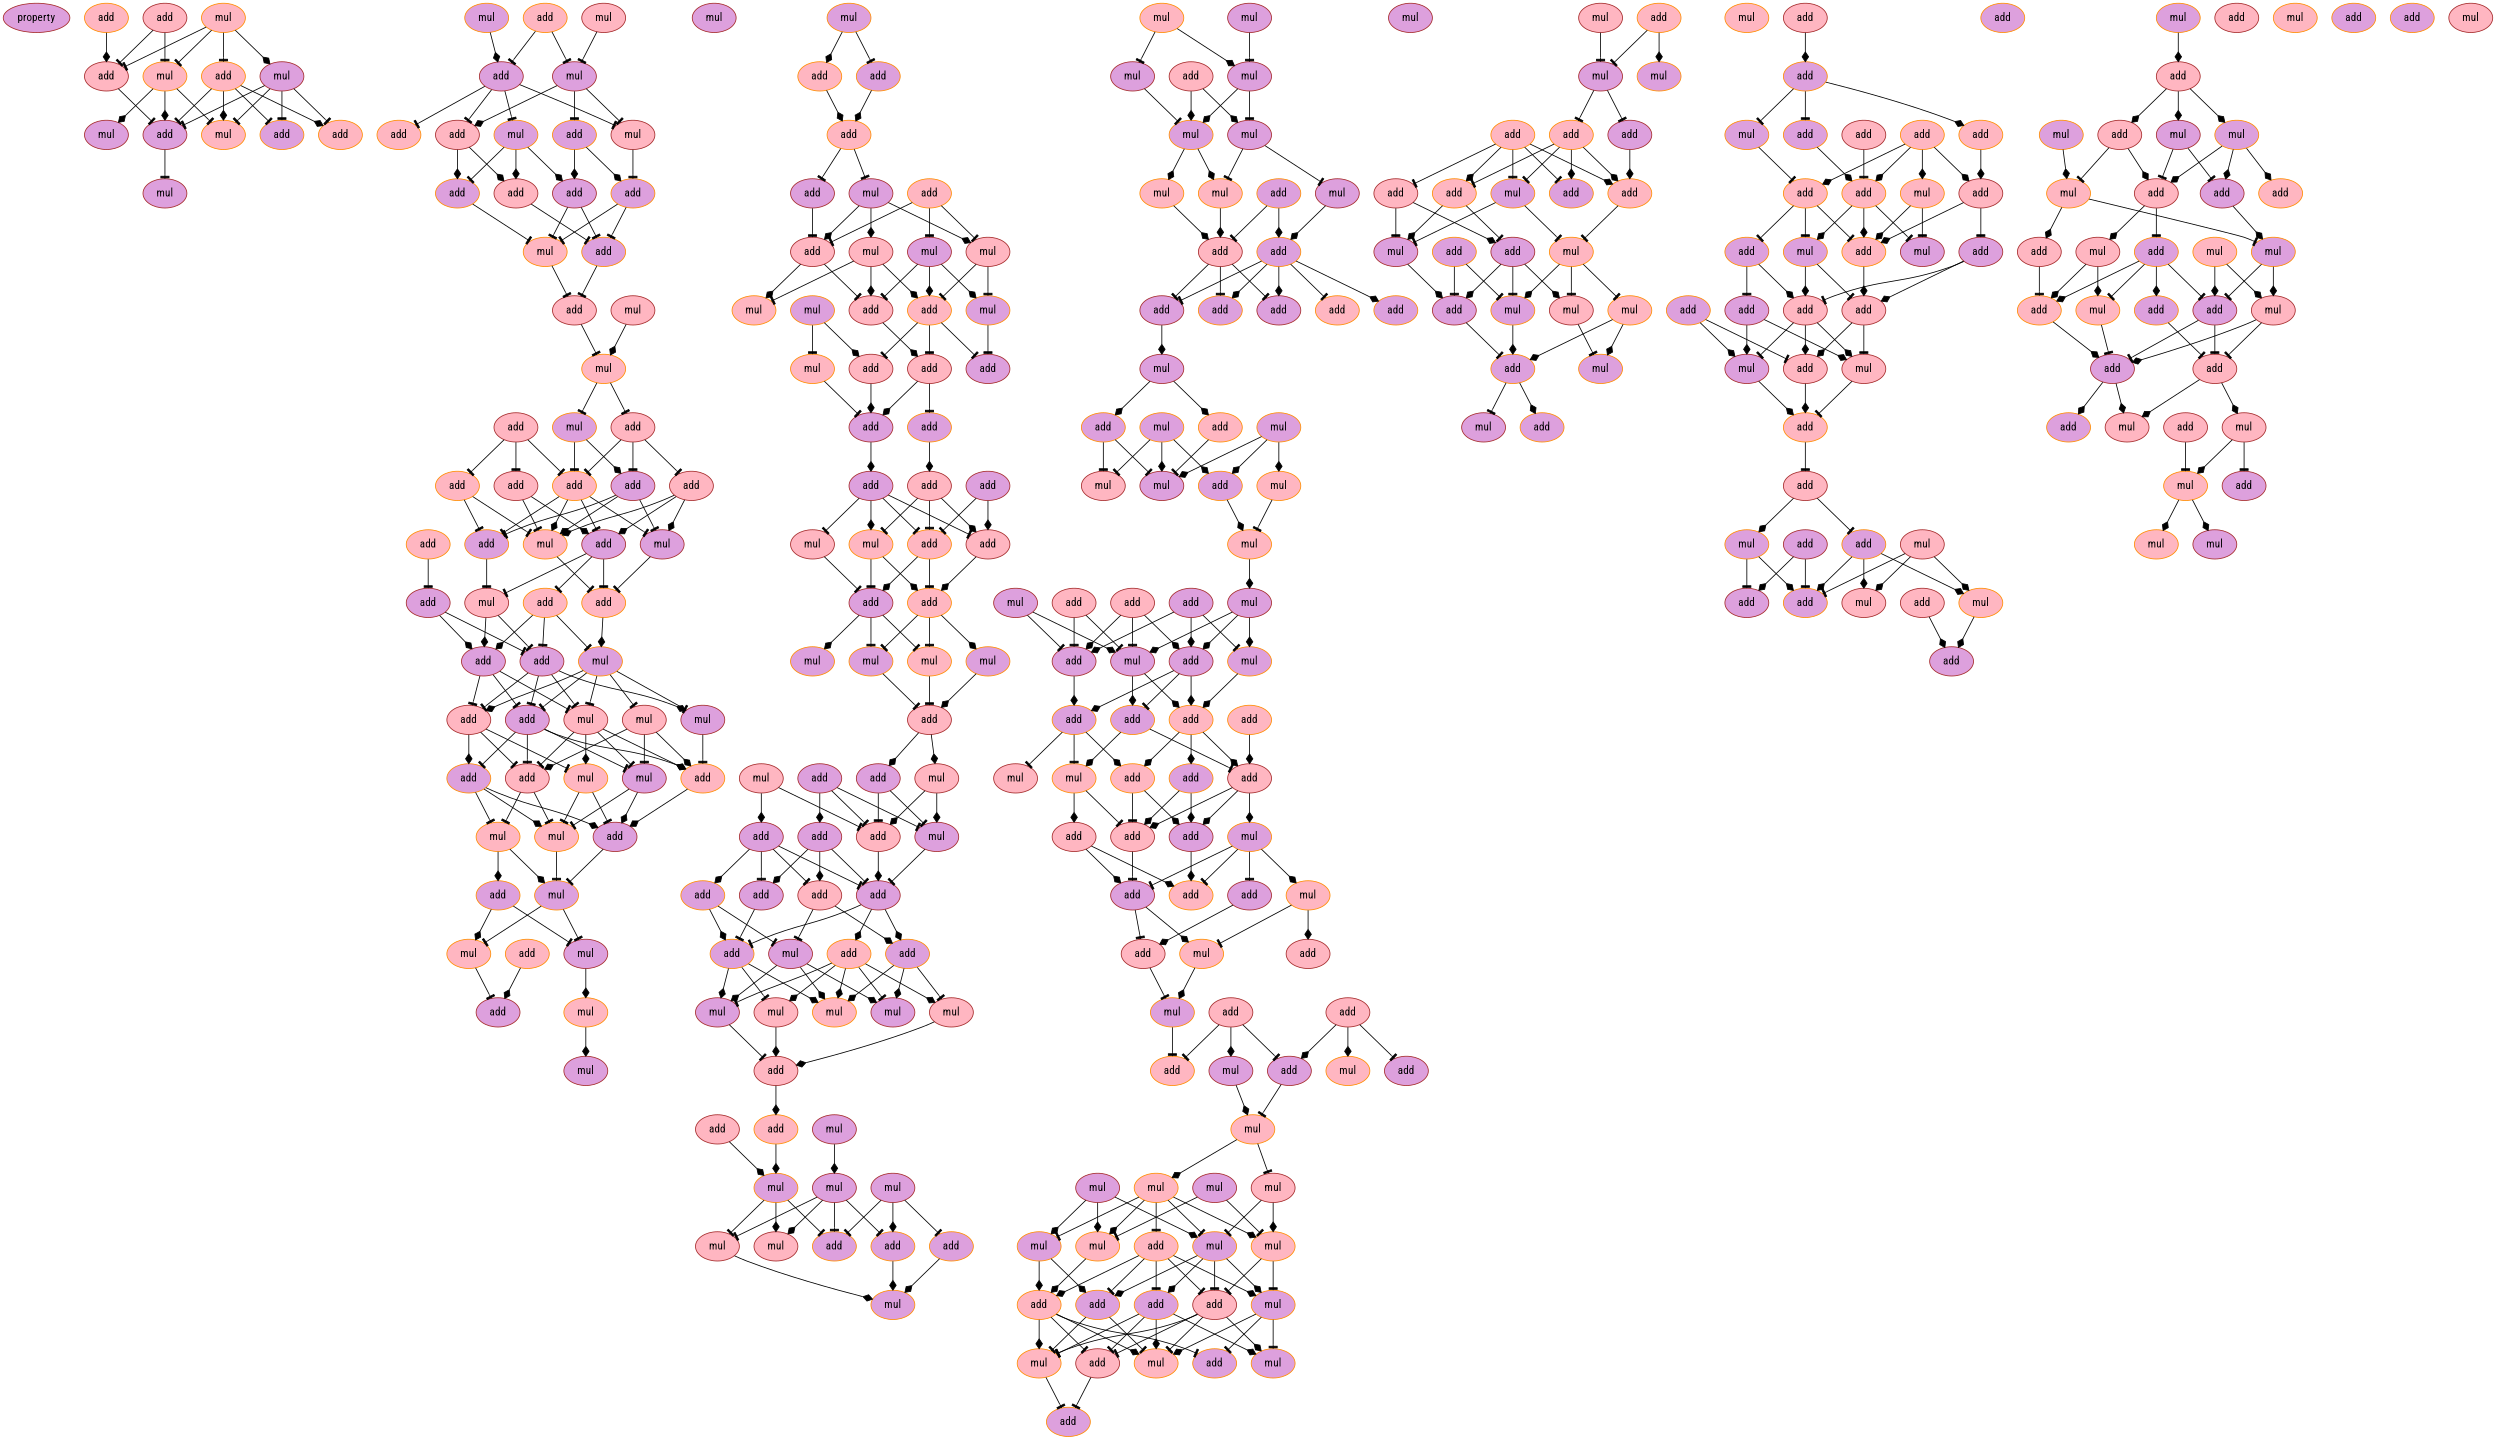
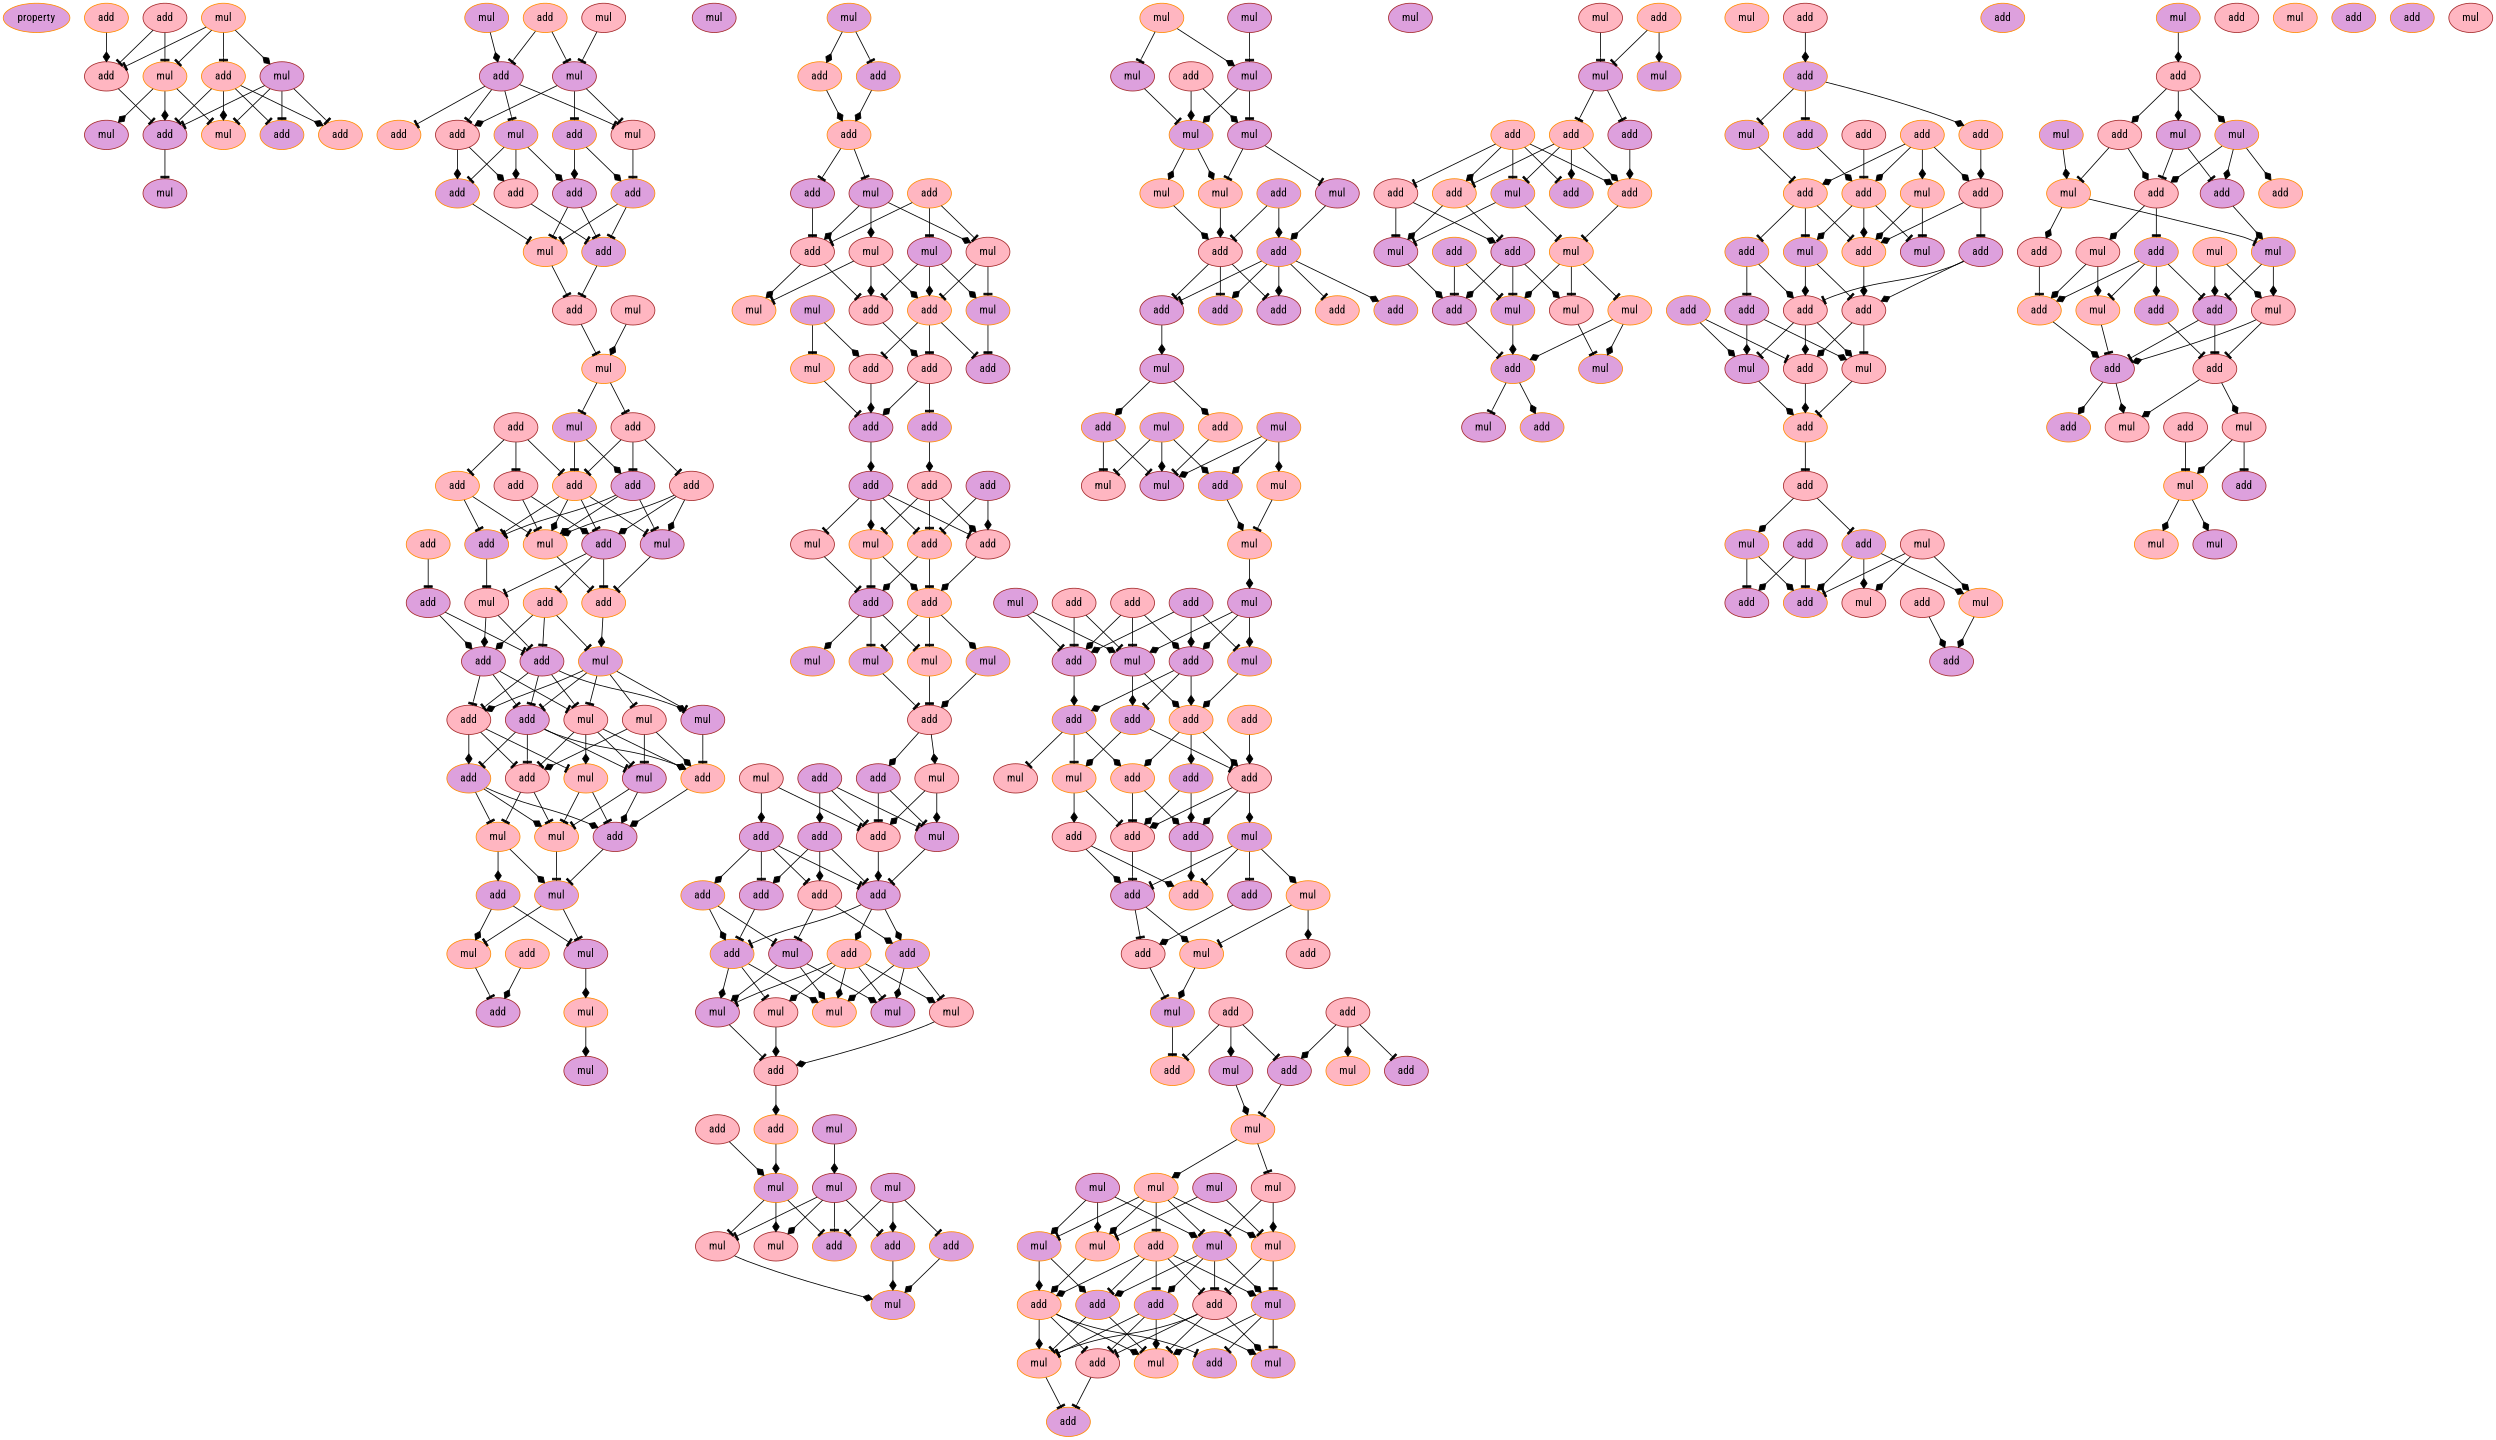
(37, 18) -> (37, 18)
